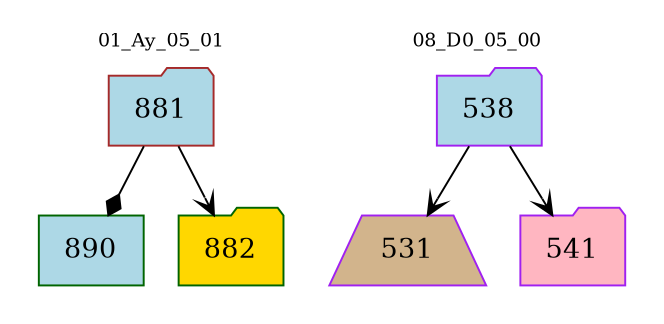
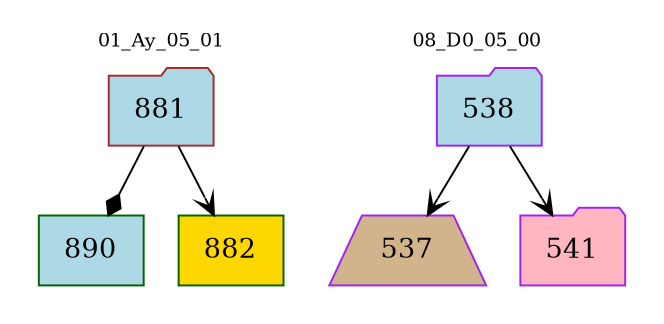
(231, 250) -> (231, 250)
(408, 250) -> (408, 250)
